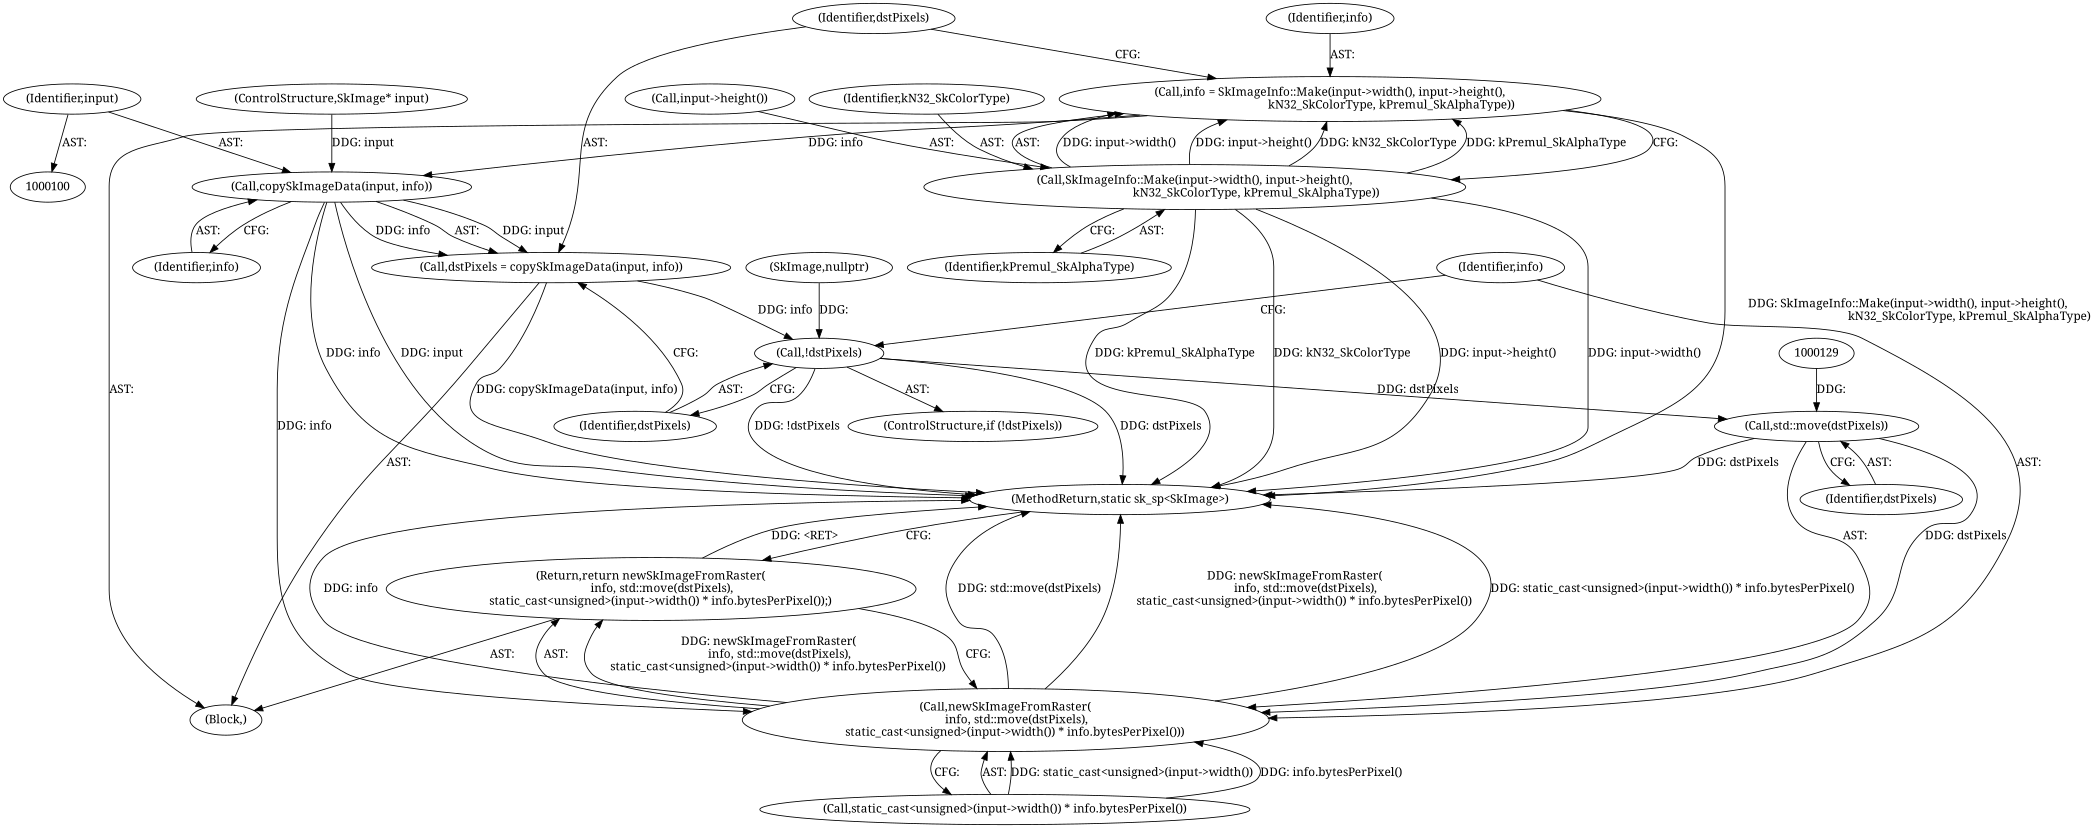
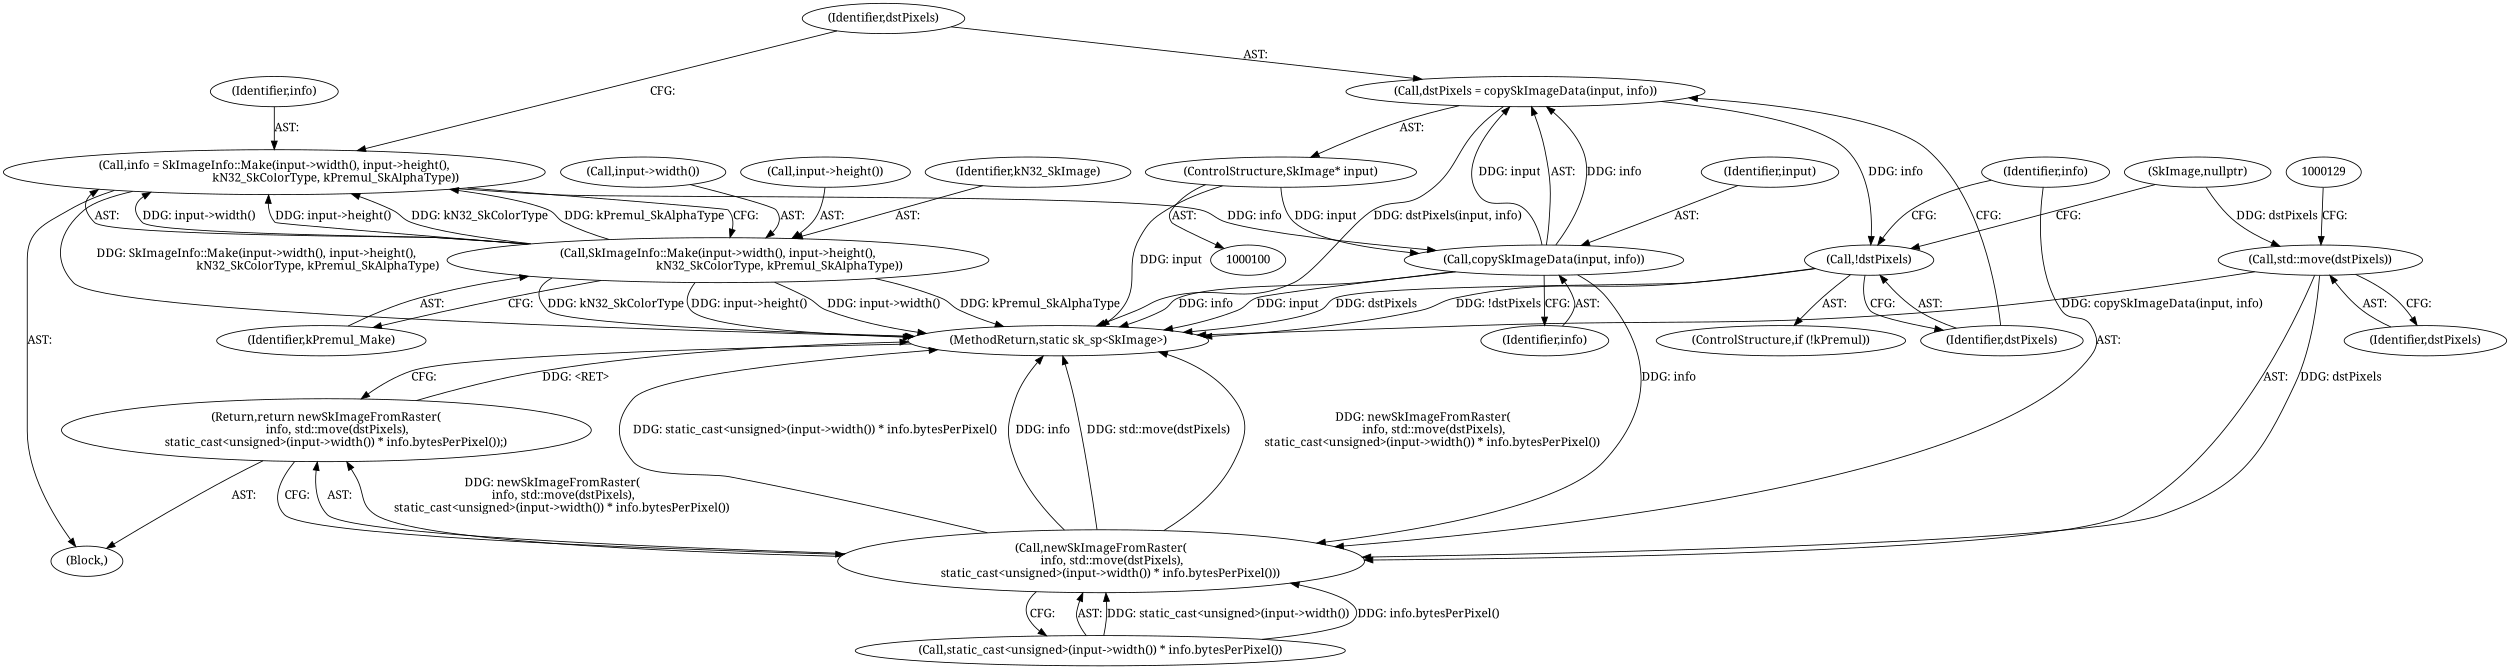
(927, 99) -> (1028, 172)
(61, 139) -> (1170, 219)
none -> (643, 172)
none -> (1141, 235)
(1039, 268) -> (321, 341)
(836, 310) -> (2070, 216)
(1299, 389) -> (2234, 221)
(577, 390) -> (1448, 216)
(1833, 390) -> (2336, 216)
(973, 426) -> (1781, 341)
(1738, 463) -> (2162, 304)
(368, 477) -> (1387, 126)
